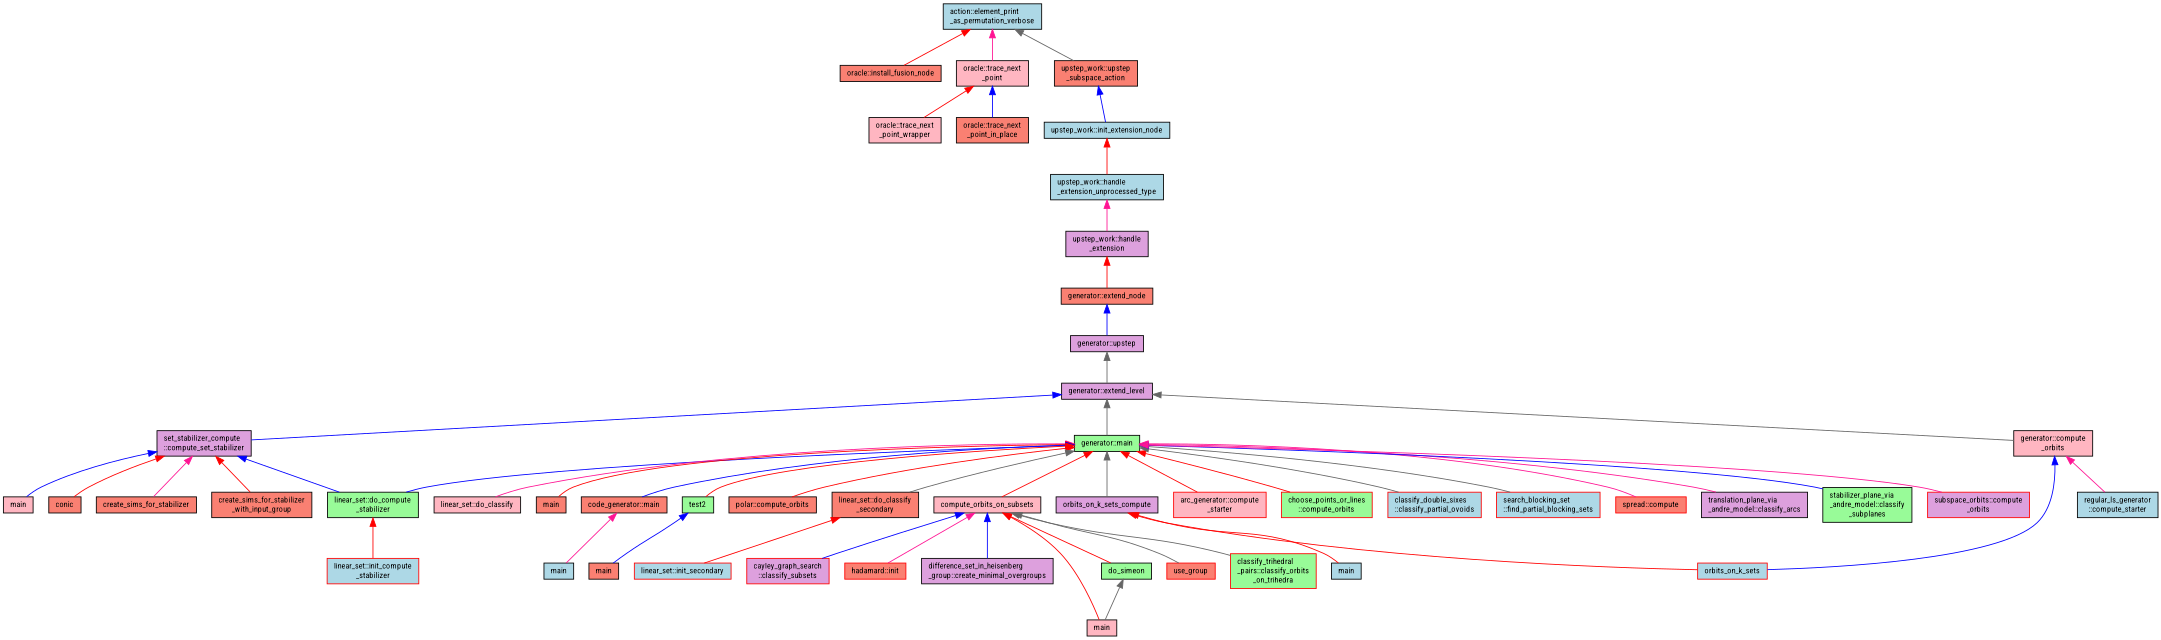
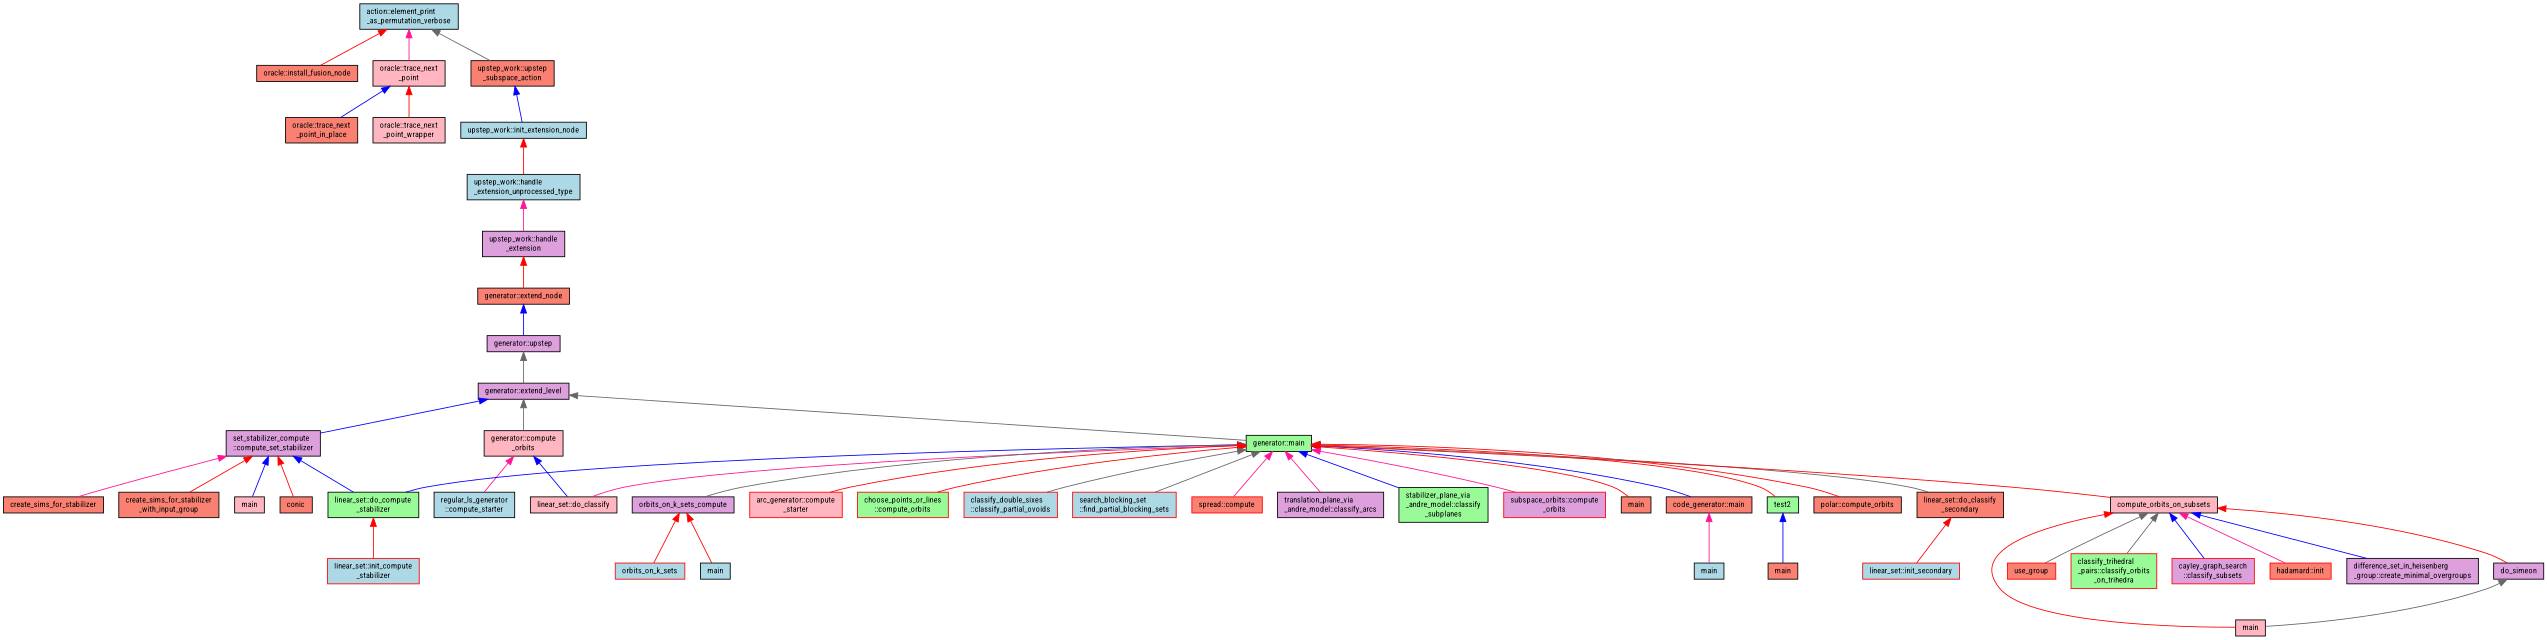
(1936, 556) -> (553, 480)
(1127, 571) -> (2519, 571)
